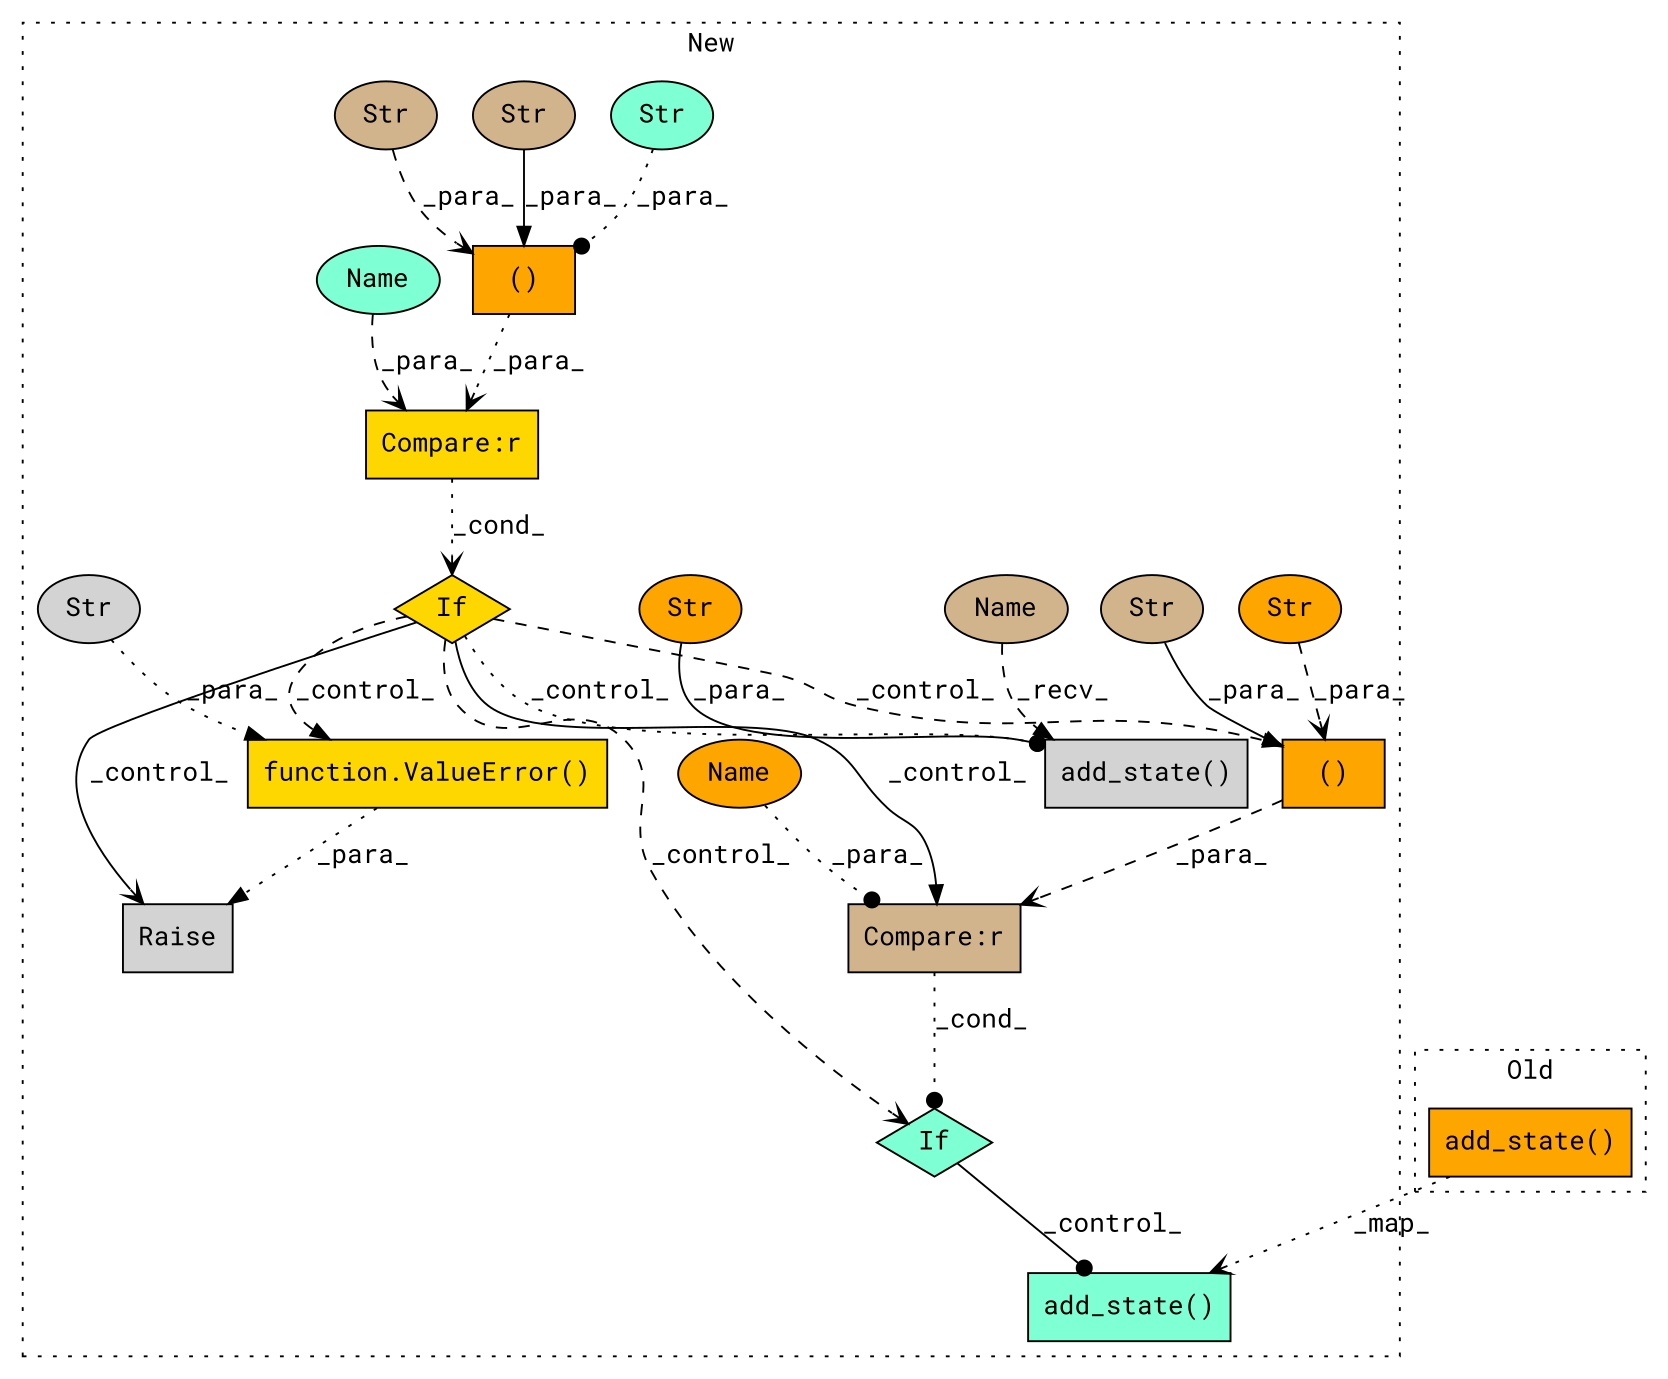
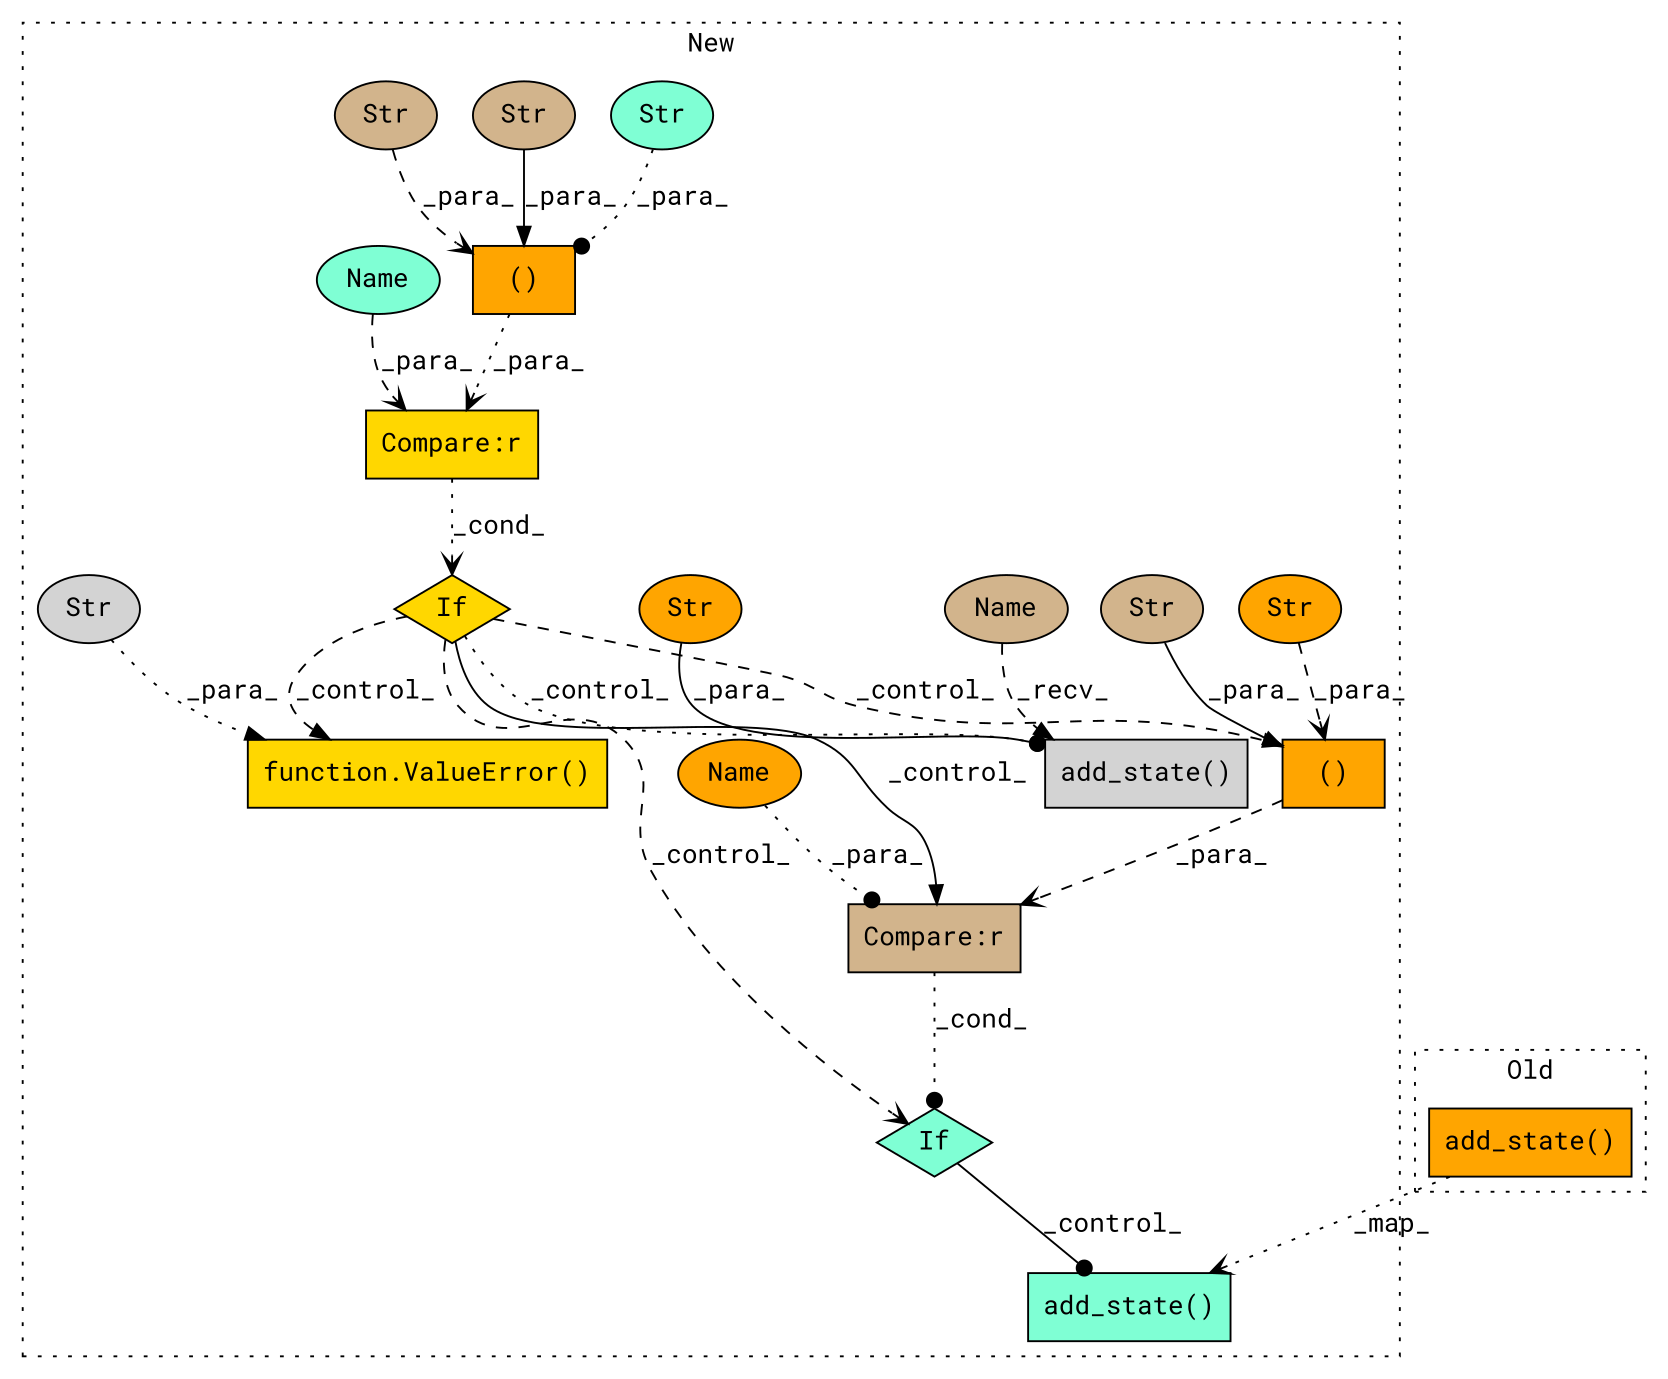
(178, 938) -> none
